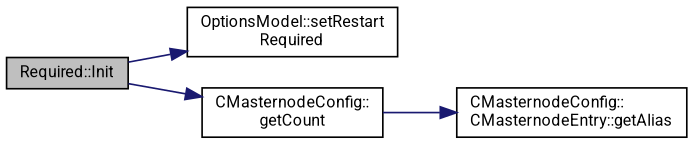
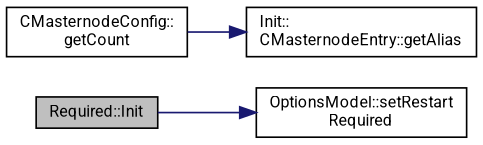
(157, 89) -> none
(572, 113) -> (361, 32)
